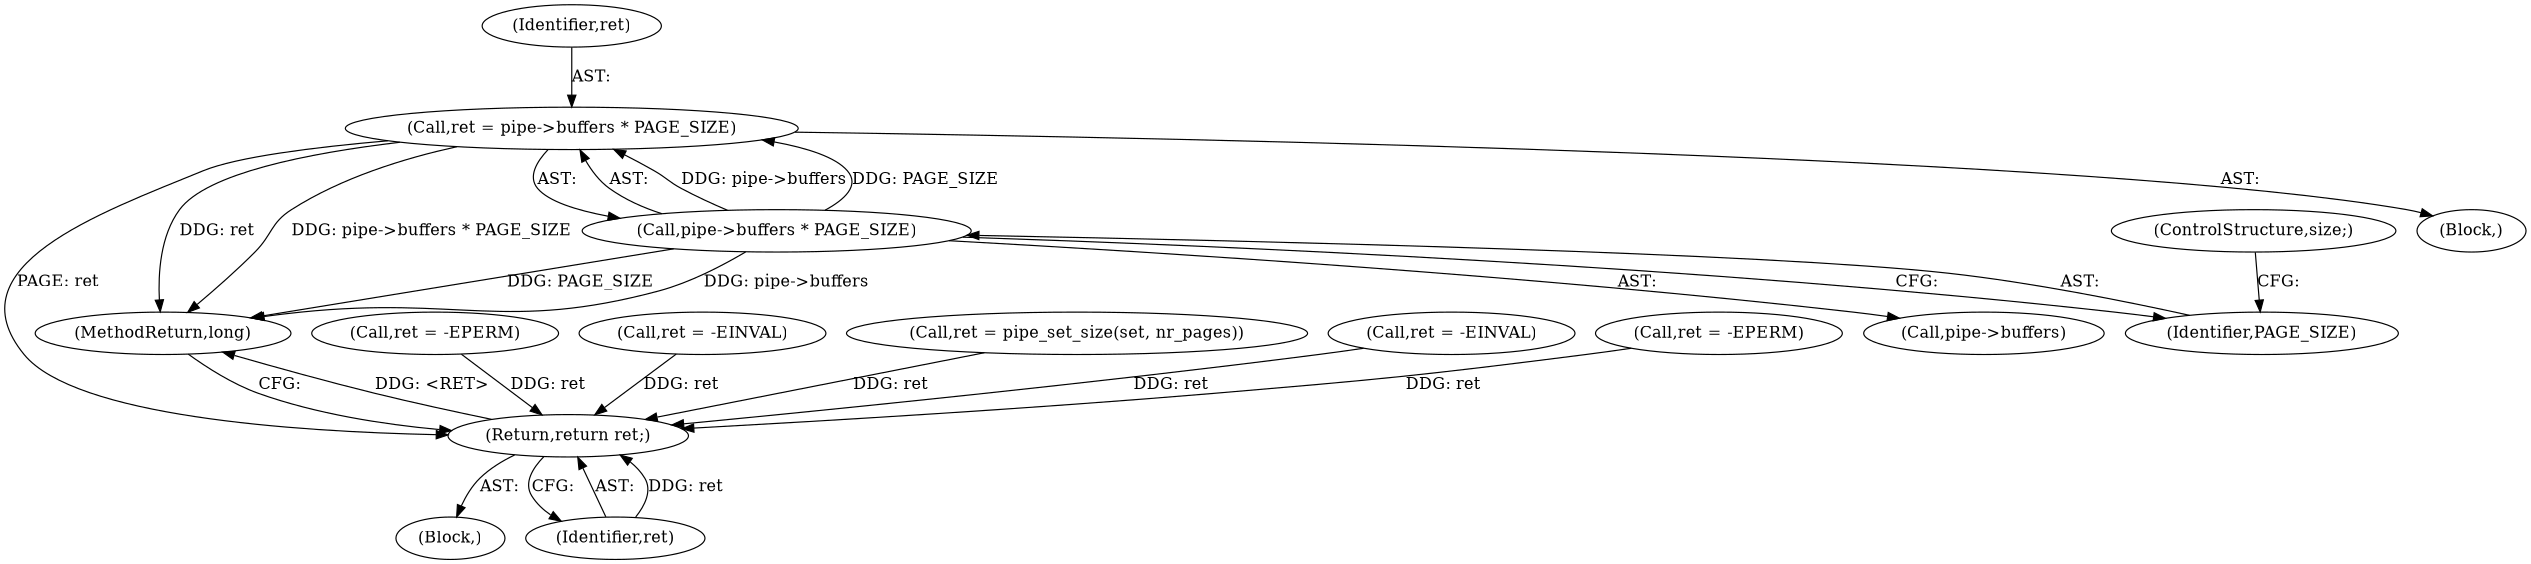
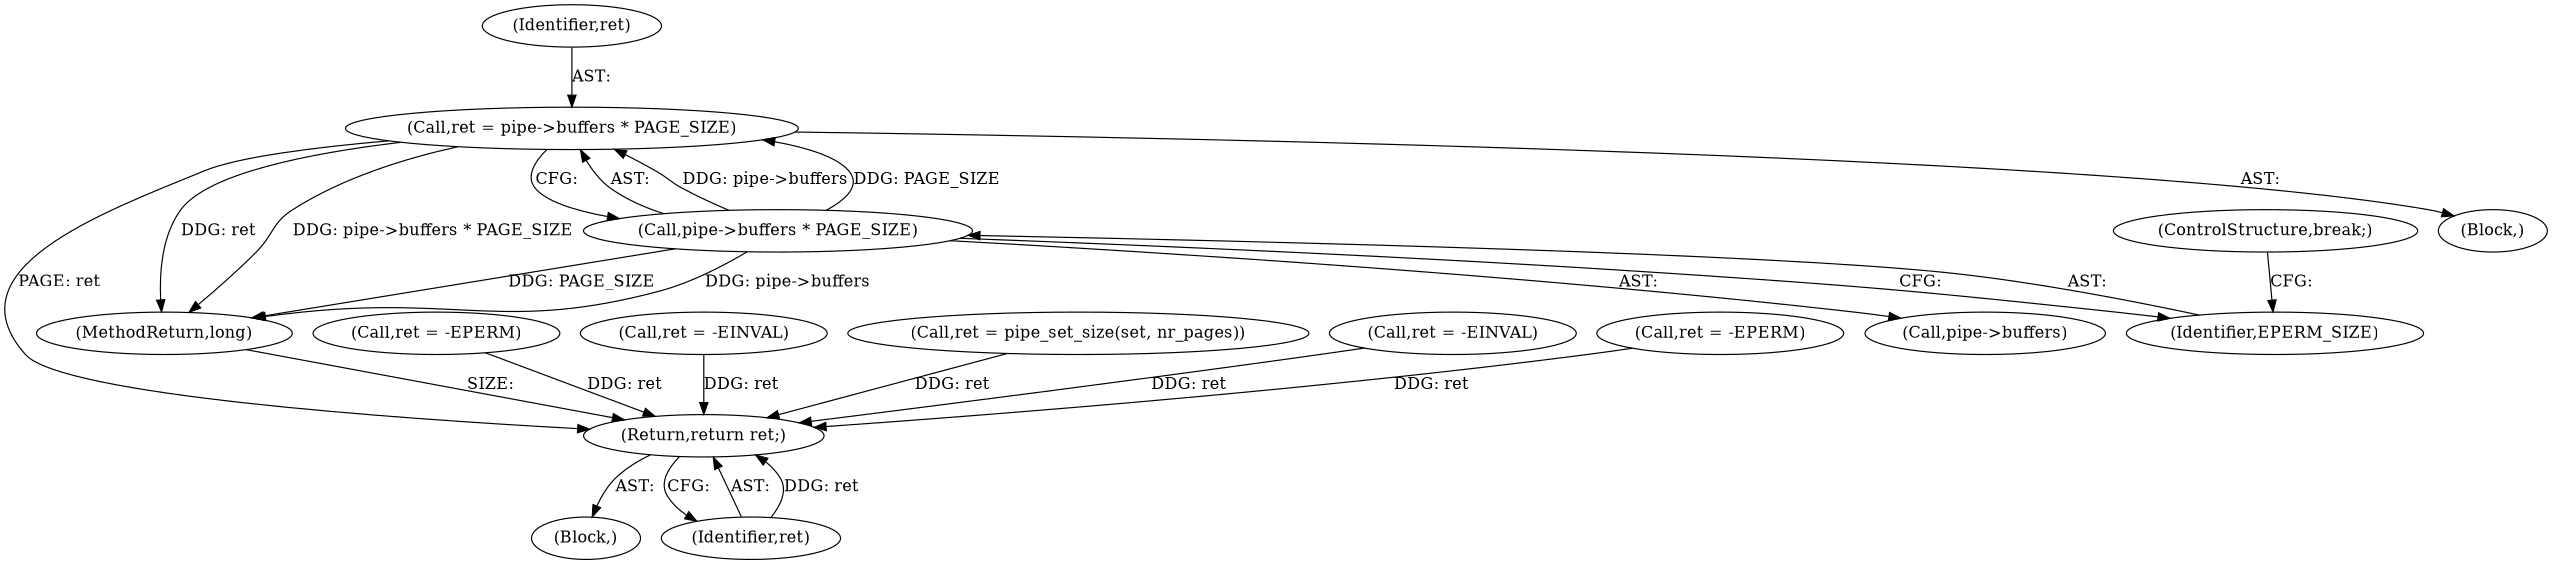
(560, 180) -> (560, 180)
(2254, 231) -> (2266, 231)
(2262, 333) -> (2275, 333)
(283, 385) -> (494, 385)
(362, 390) -> none
